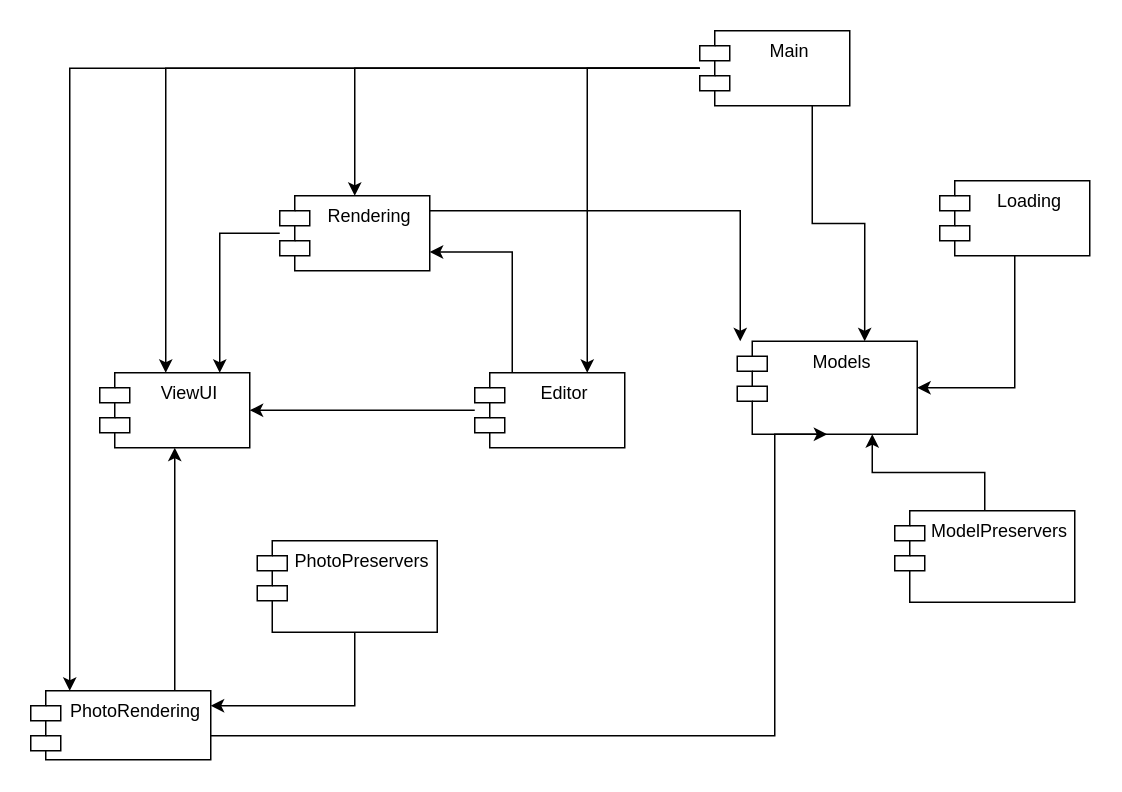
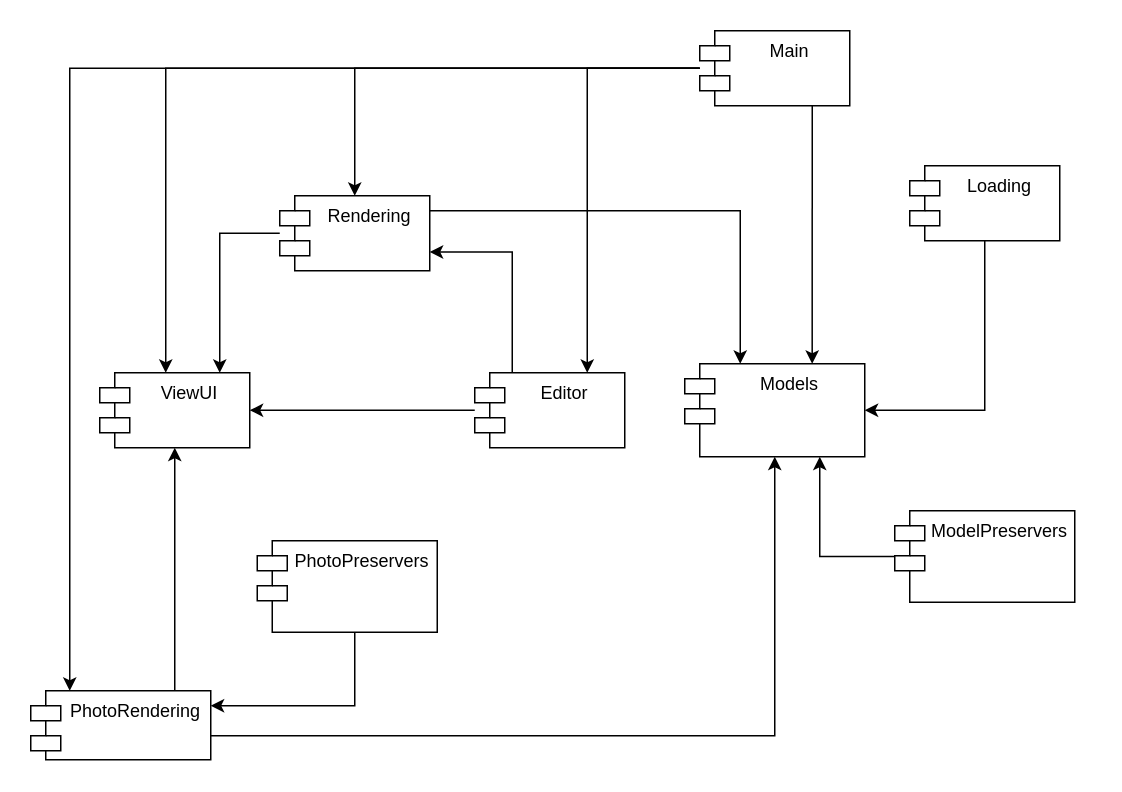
(1015, 218) -> (985, 203)
(827, 388) -> (775, 410)
